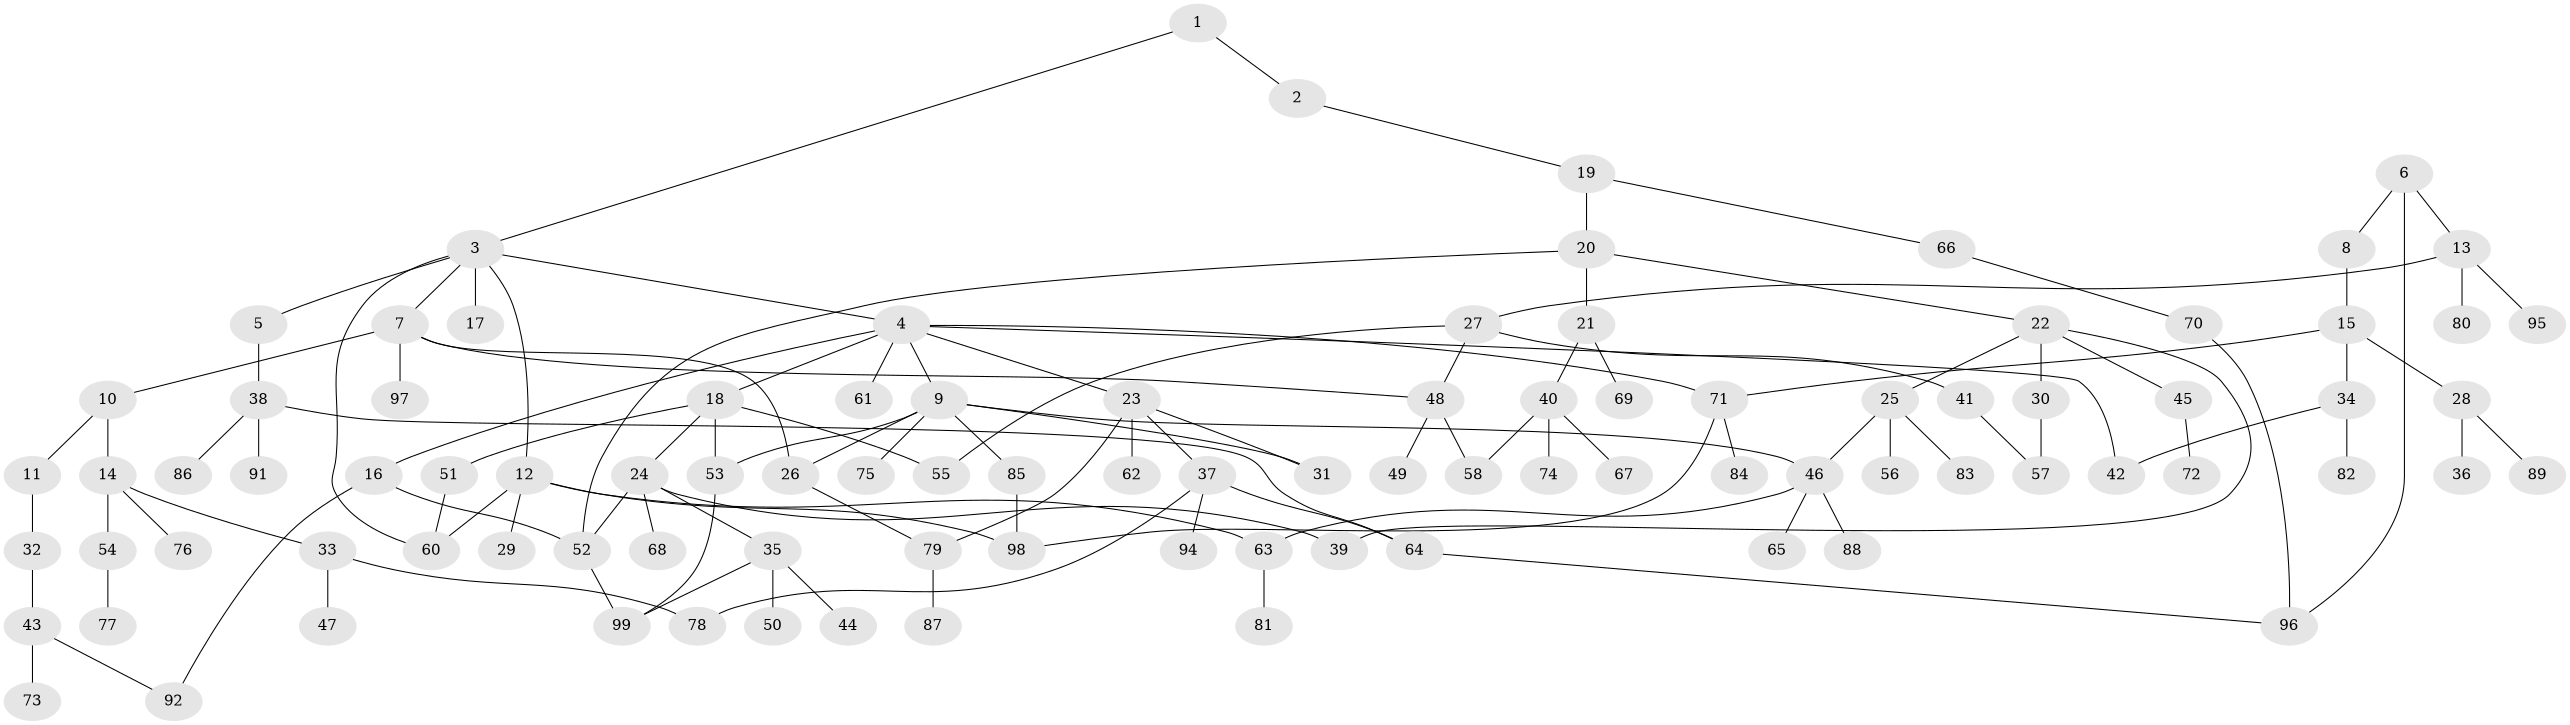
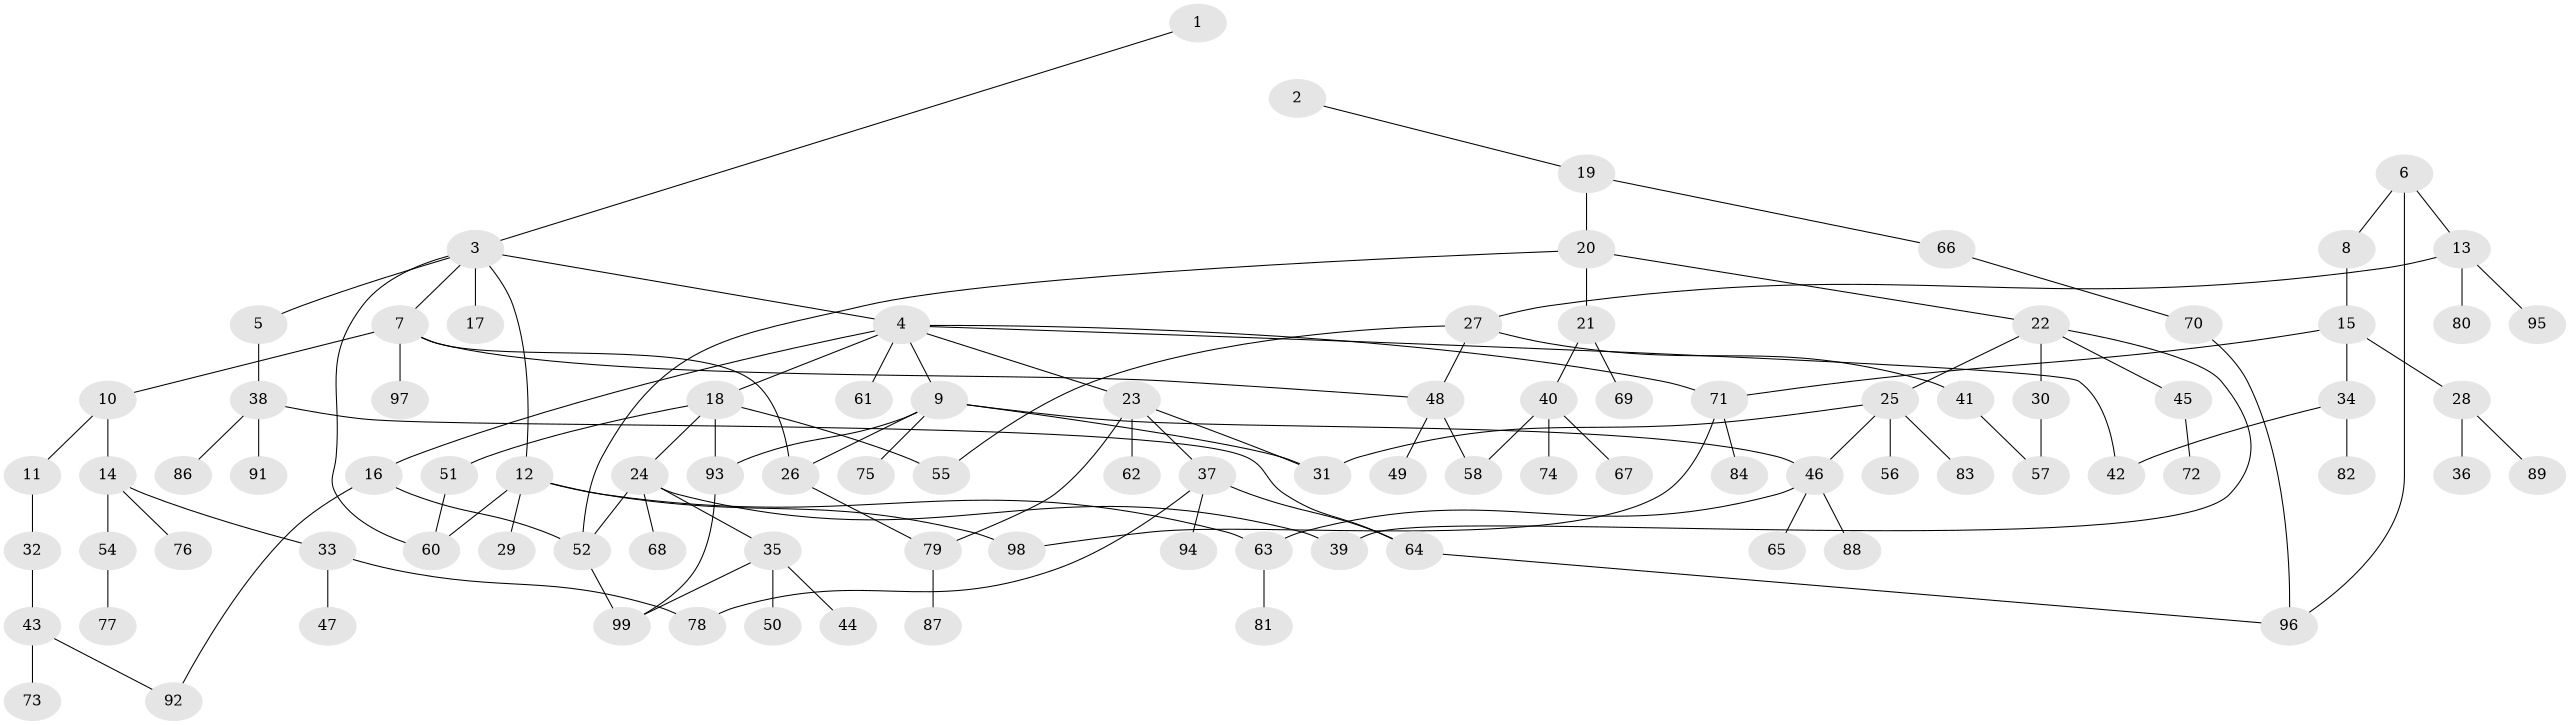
(1248, 61) -> none
none -> (1602, 427)
(715, 475) -> (715, 475)
(1017, 475) -> none
